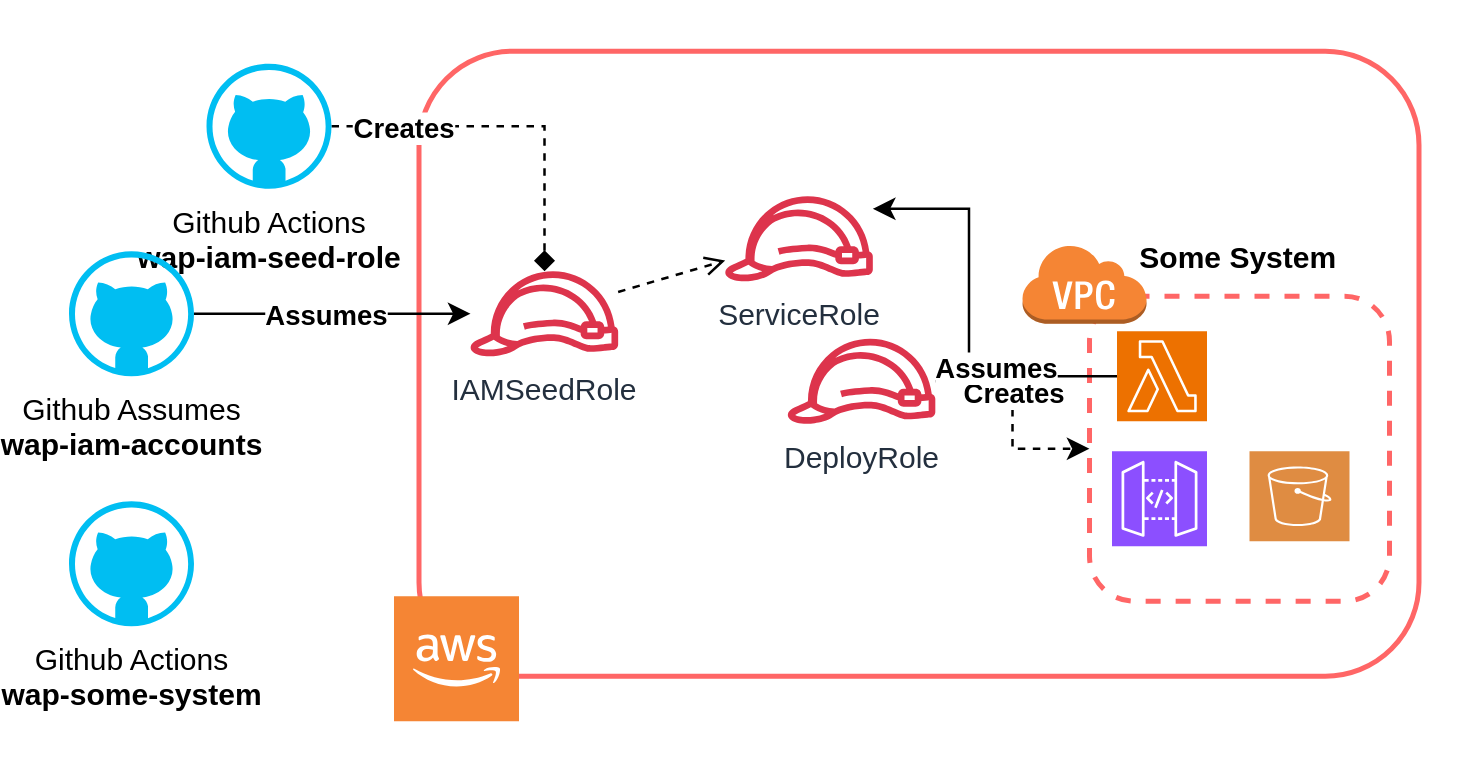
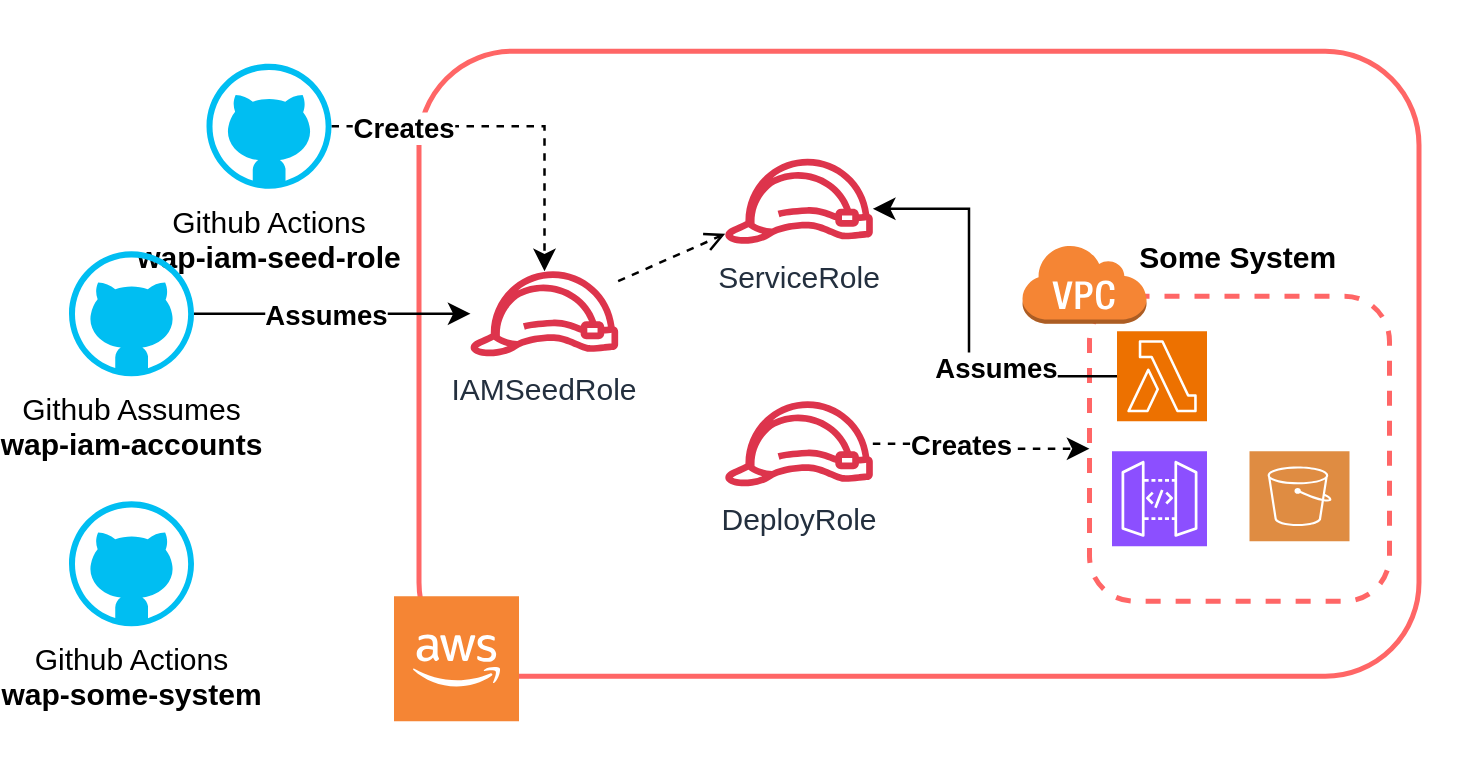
(799, 239) -> (799, 201)
(544, 250) -> (544, 252)
(861, 381) -> (799, 444)
